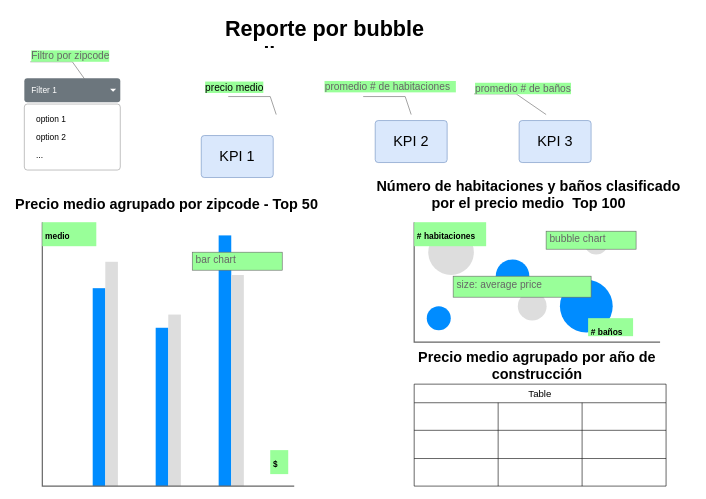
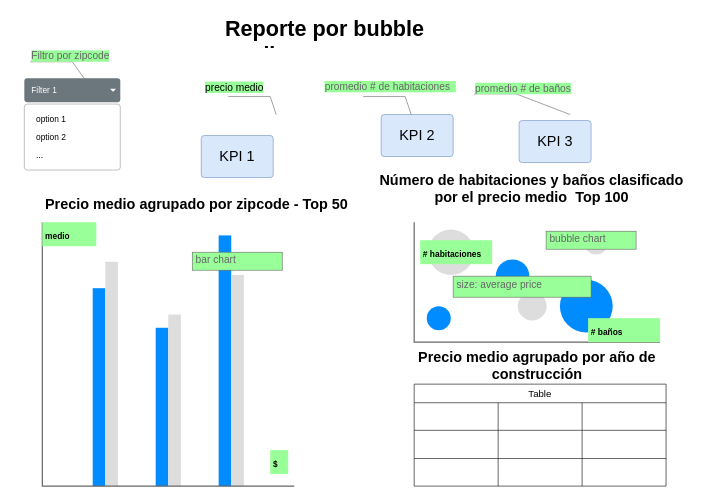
(510, 97) -> (522, 97)
(411, 142) -> (417, 136)
(528, 195) -> (531, 189)
(168, 204) -> (198, 204)
(450, 234) -> (456, 252)
(611, 327) -> (624, 330)
